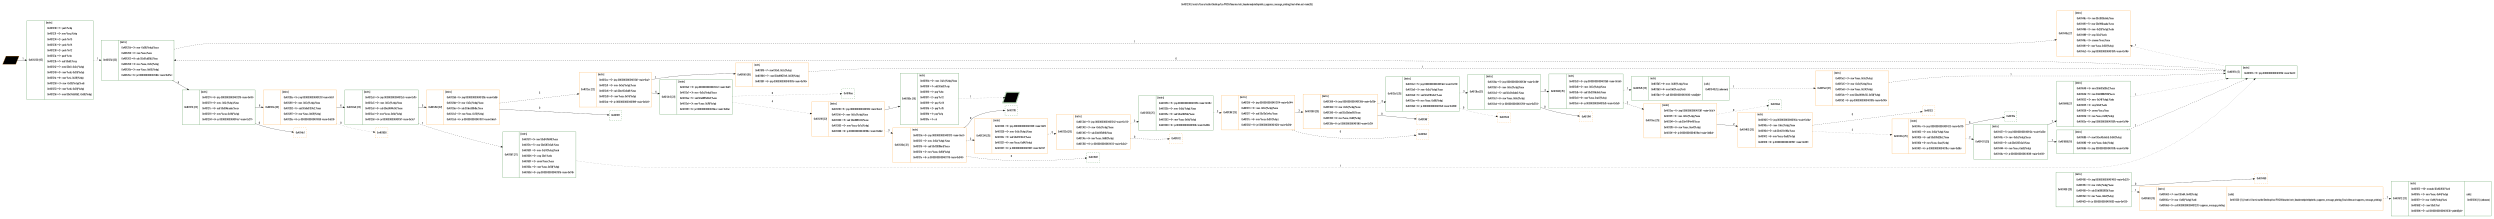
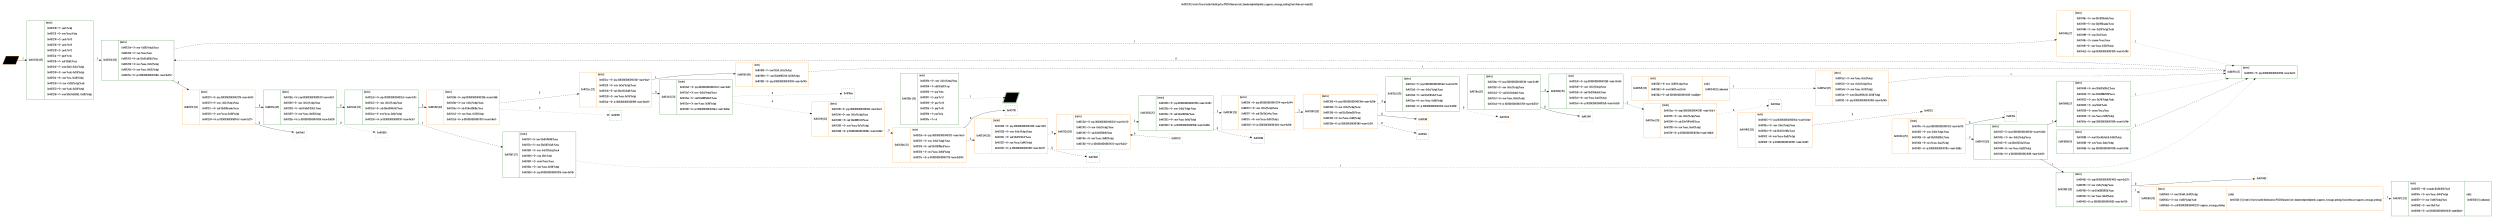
(2179, 57) -> (2181, 54)
(1680, 88) -> (1680, 88)
(1626, 90) -> none
(1463, 93) -> none
(219, 107) -> (219, 107)
(300, 107) -> (300, 107)
(891, 108) -> none
(553, 112) -> (553, 112)
(1726, 125) -> none
(1851, 133) -> none
(1423, 134) -> (1423, 134)
none -> (1258, 138)
(1149, 139) -> (1151, 137)
(1353, 139) -> (1396, 129)
(2051, 142) -> (2051, 165)
(1026, 161) -> (1066, 153)
